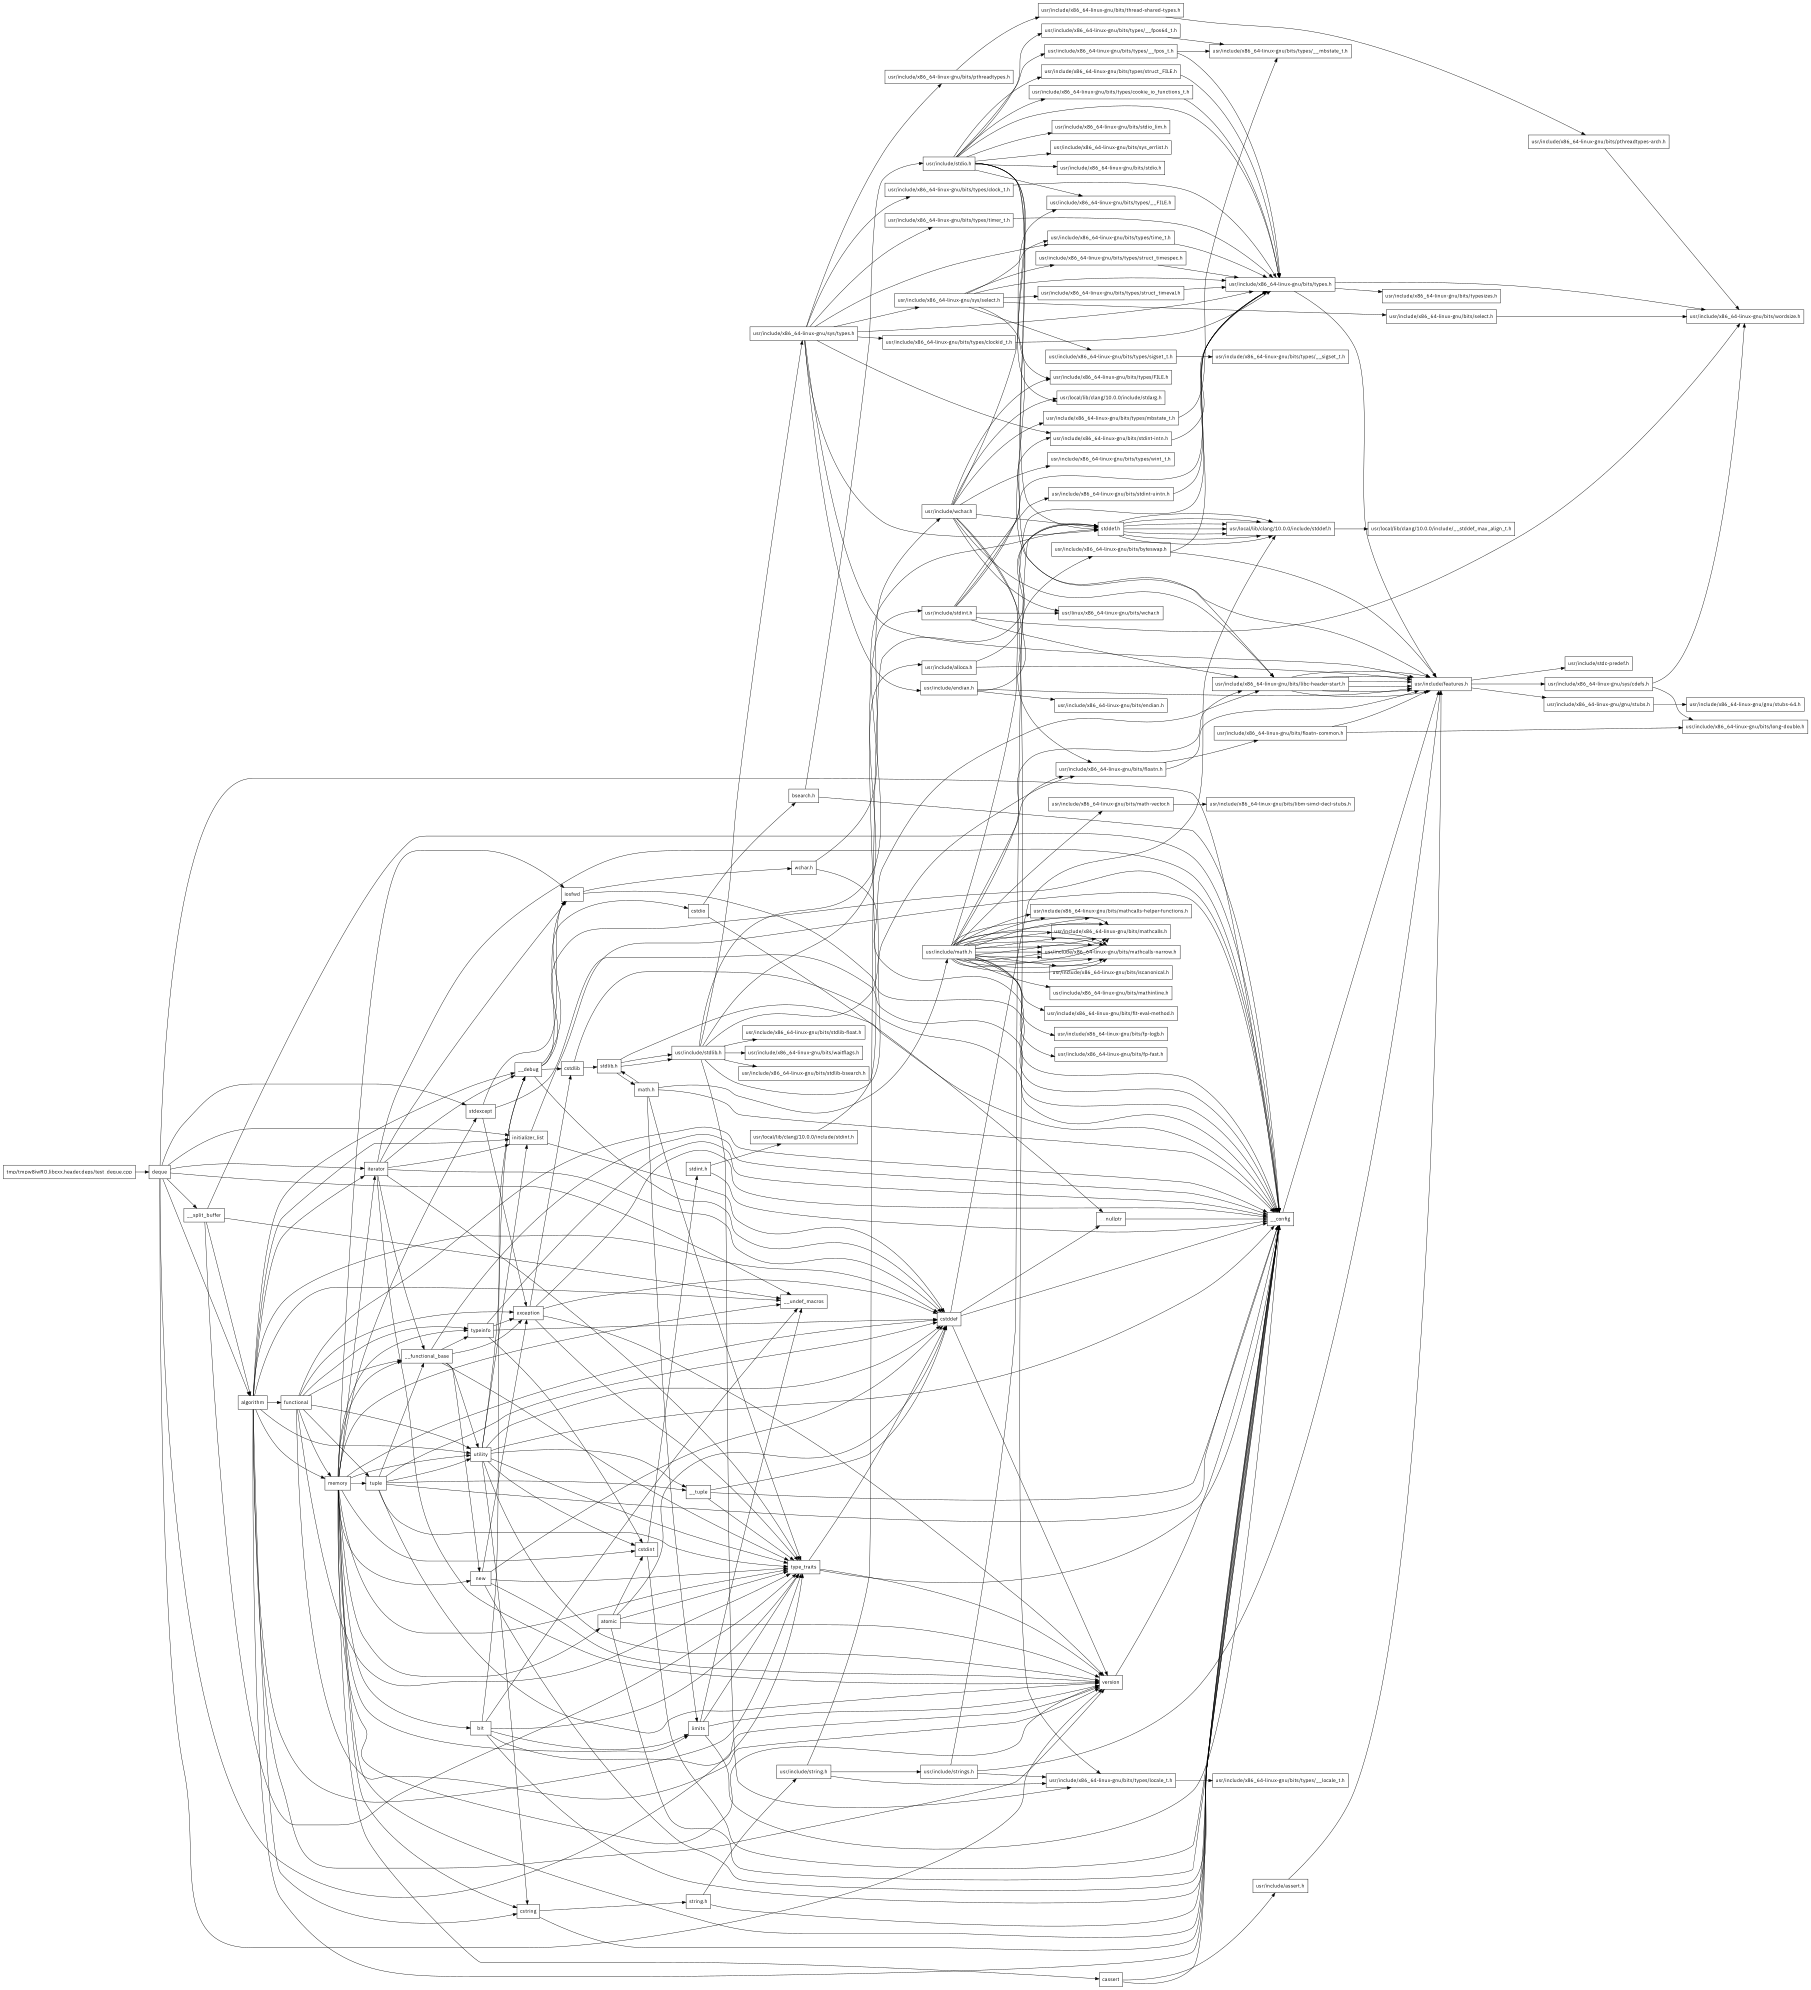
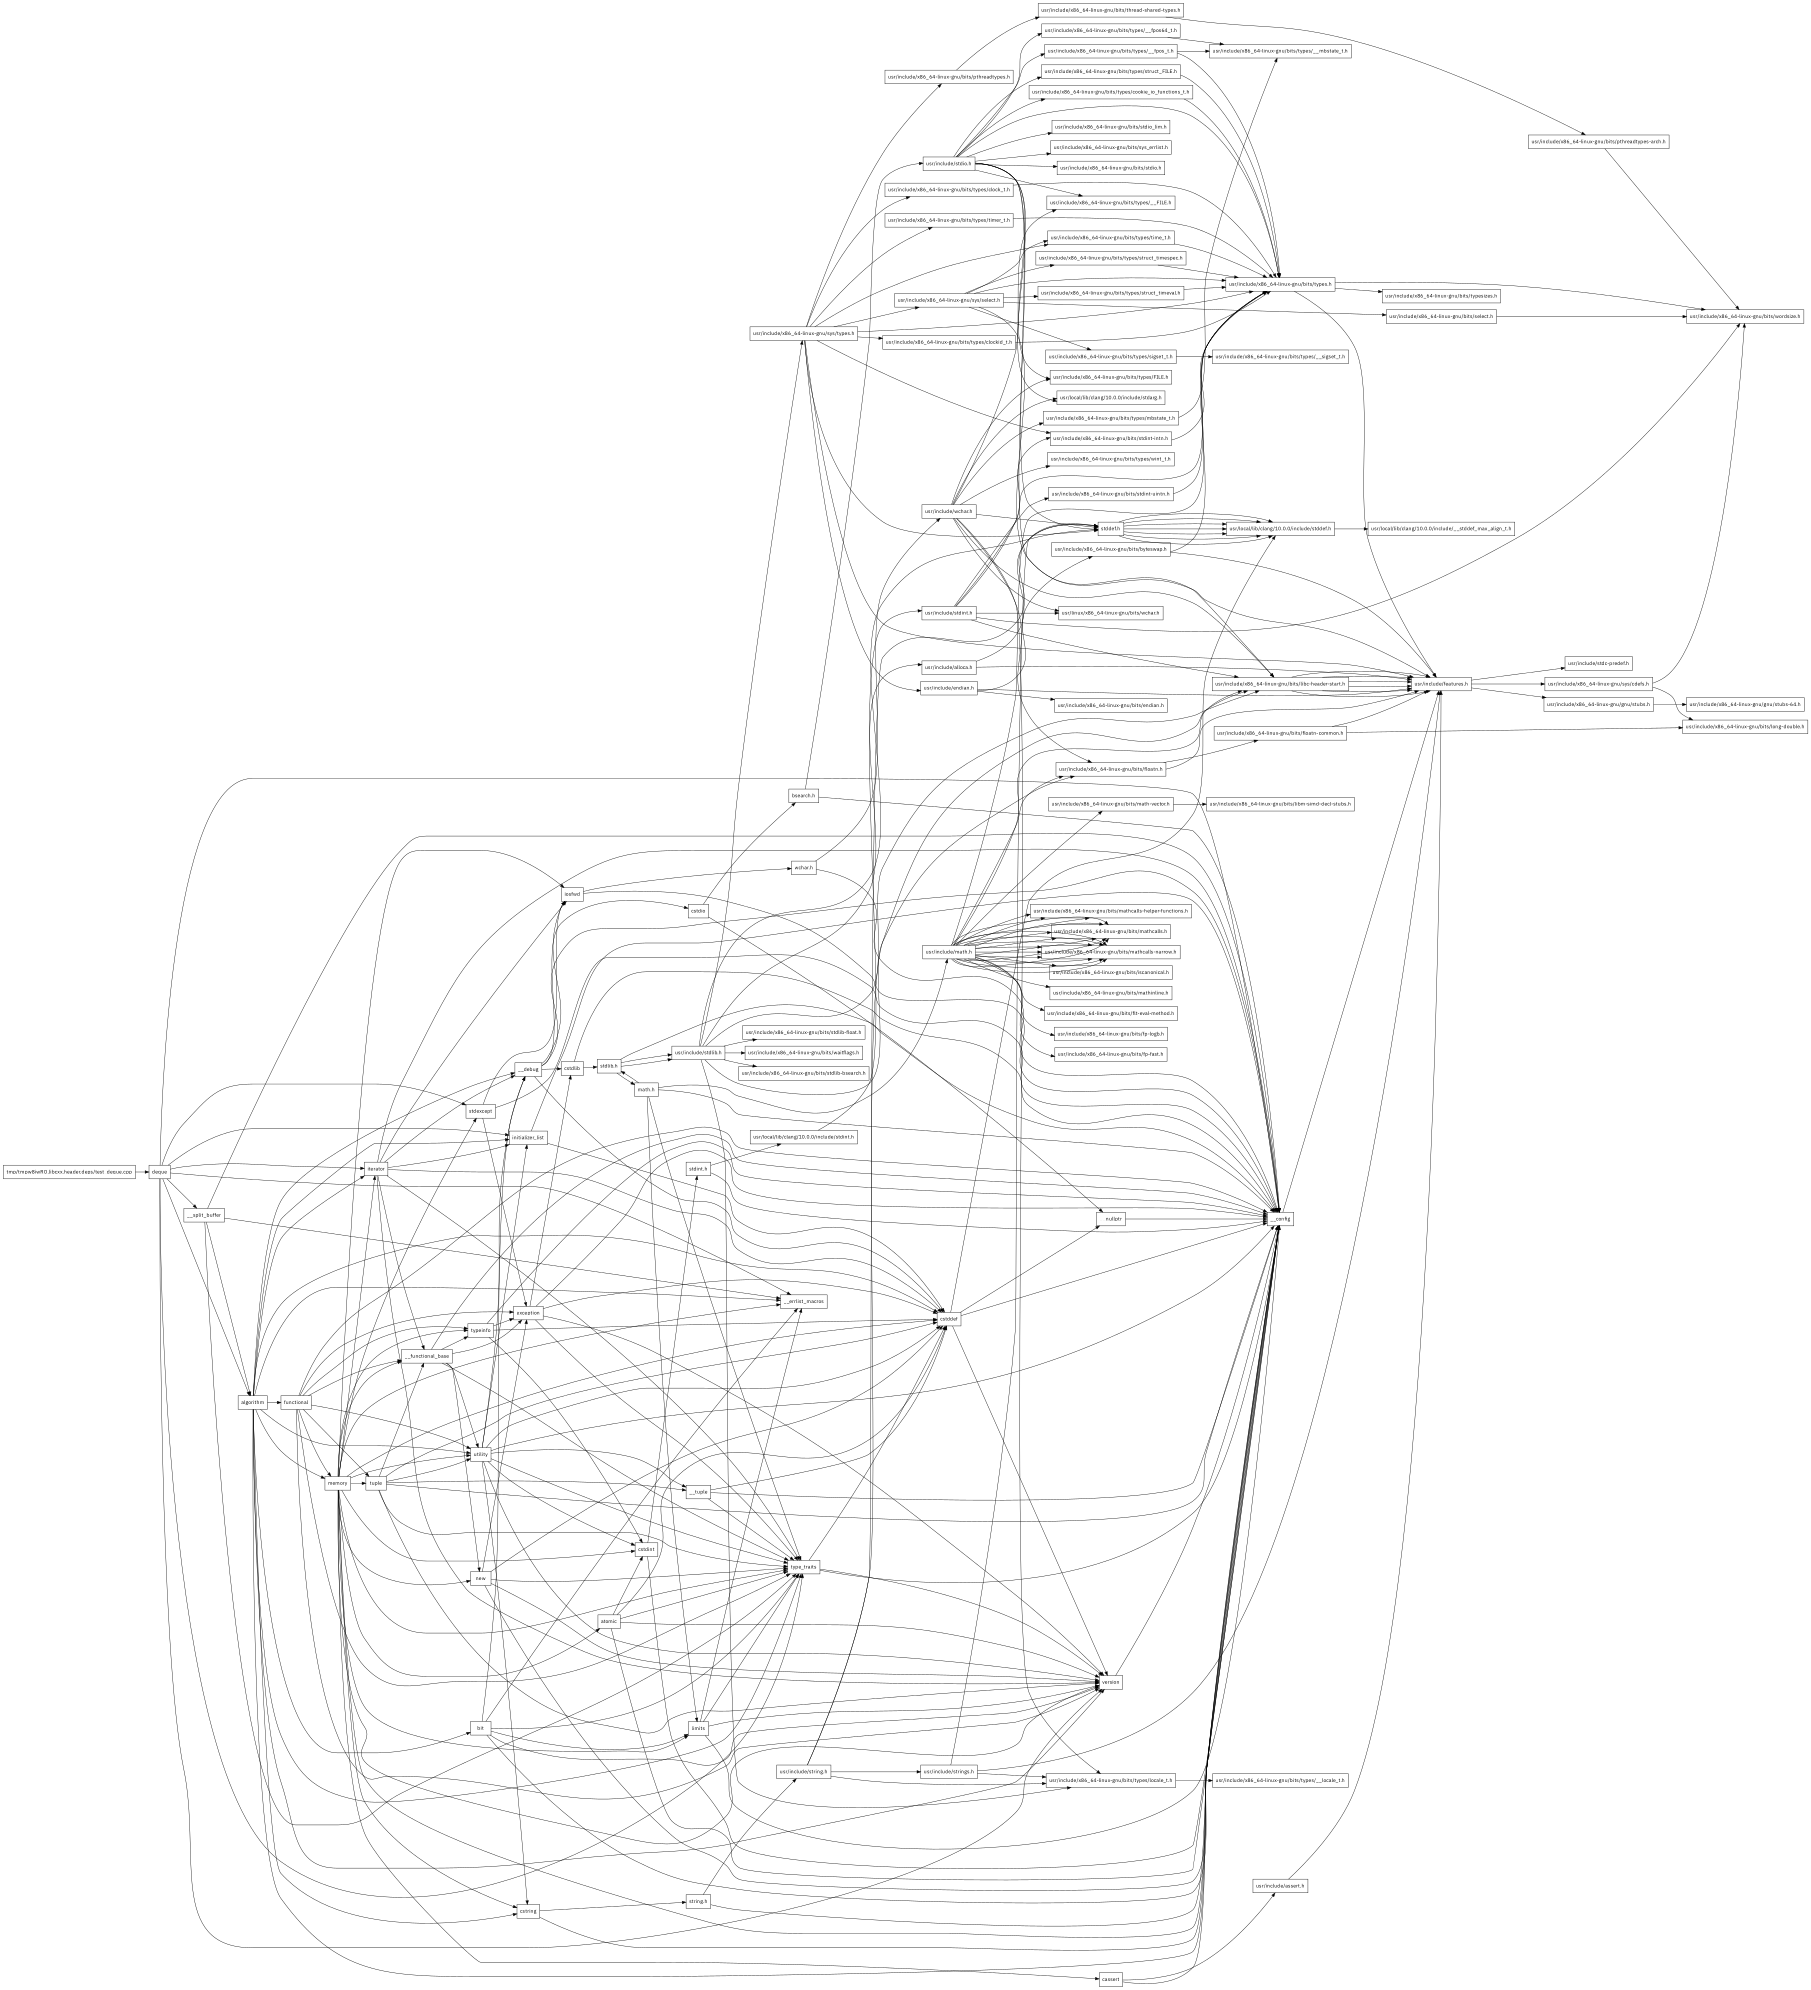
none -> (902, 888)
(804, 1302) -> (804, 1302)
(353, 1645) -> (279, 1657)
